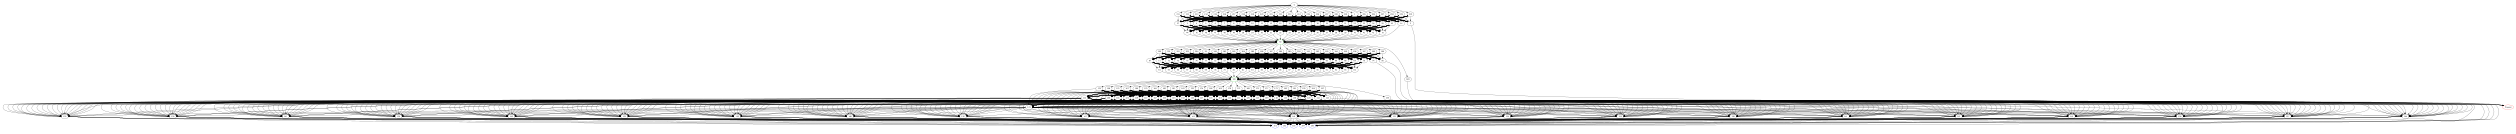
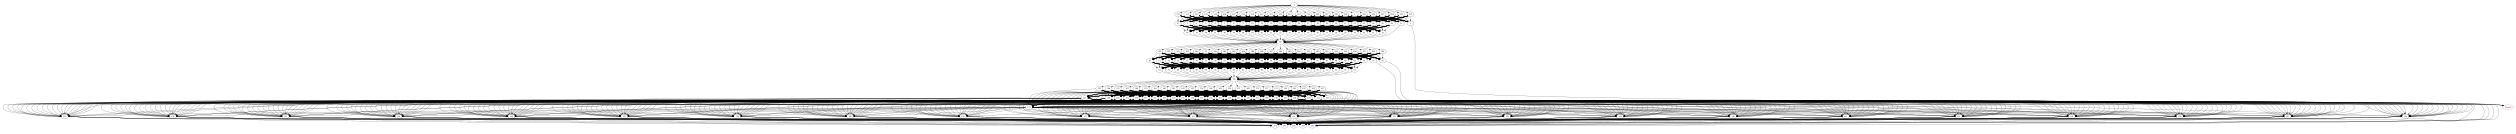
(1408, 79) -> none
(1387, 98) -> none
